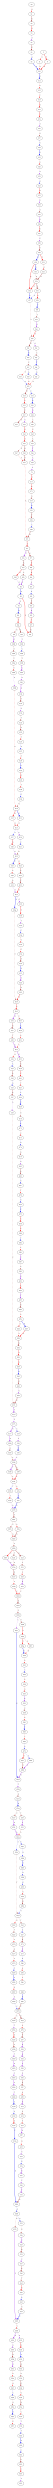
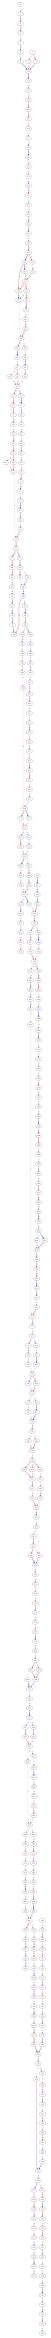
(24, 419) -> (13, 429)
(21, 958) -> none
(17, 1622) -> (38, 1541)
none -> (34, 1896)
(22, 2063) -> none
(14, 2133) -> (34, 2039)
